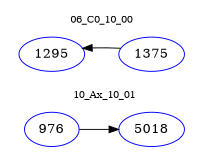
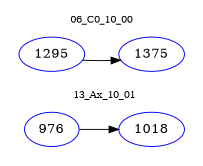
(106, 48) -> (97, 61)
(105, 96) -> (105, 96)
(152, 129) -> (152, 129)
